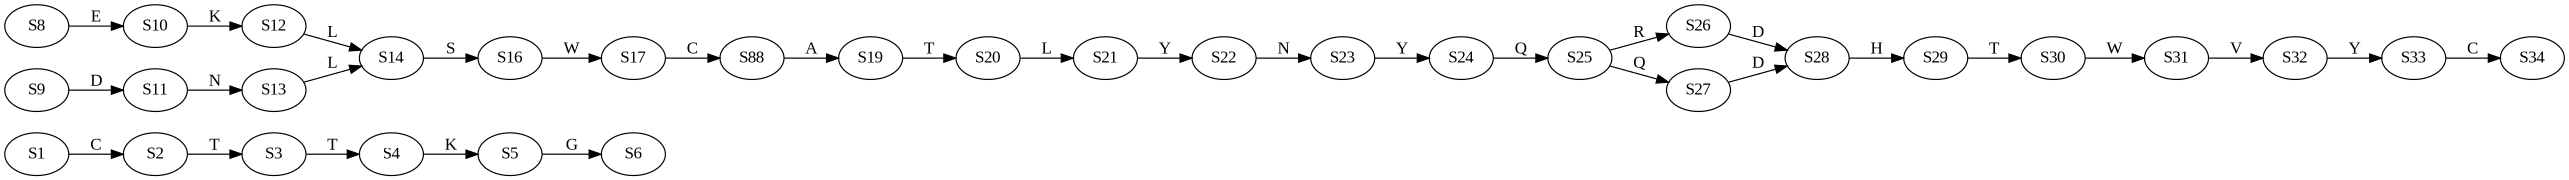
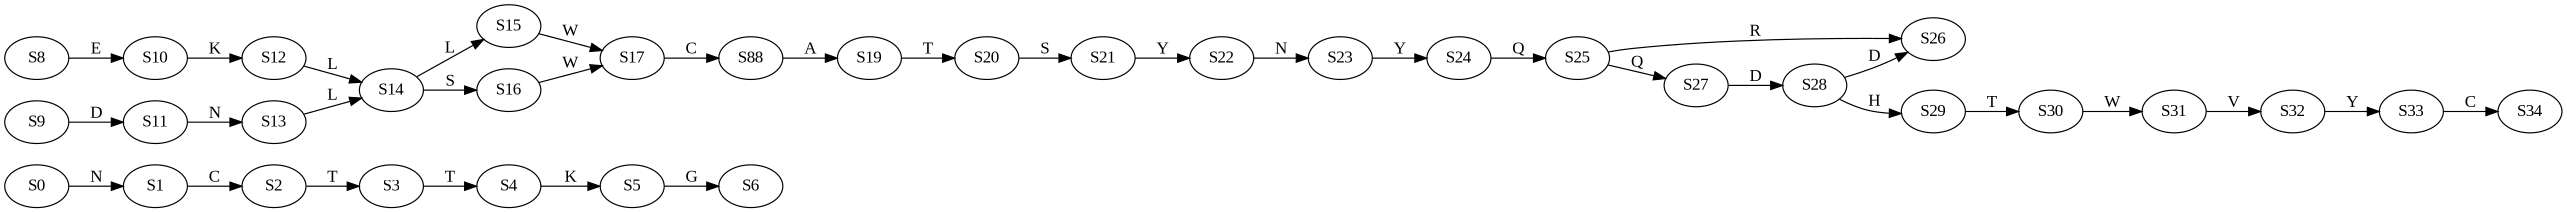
none -> (509, 26)
(1752, 41) -> (1871, 69)
(1047, 49) -> (1045, 49)
none -> (37, 186)
